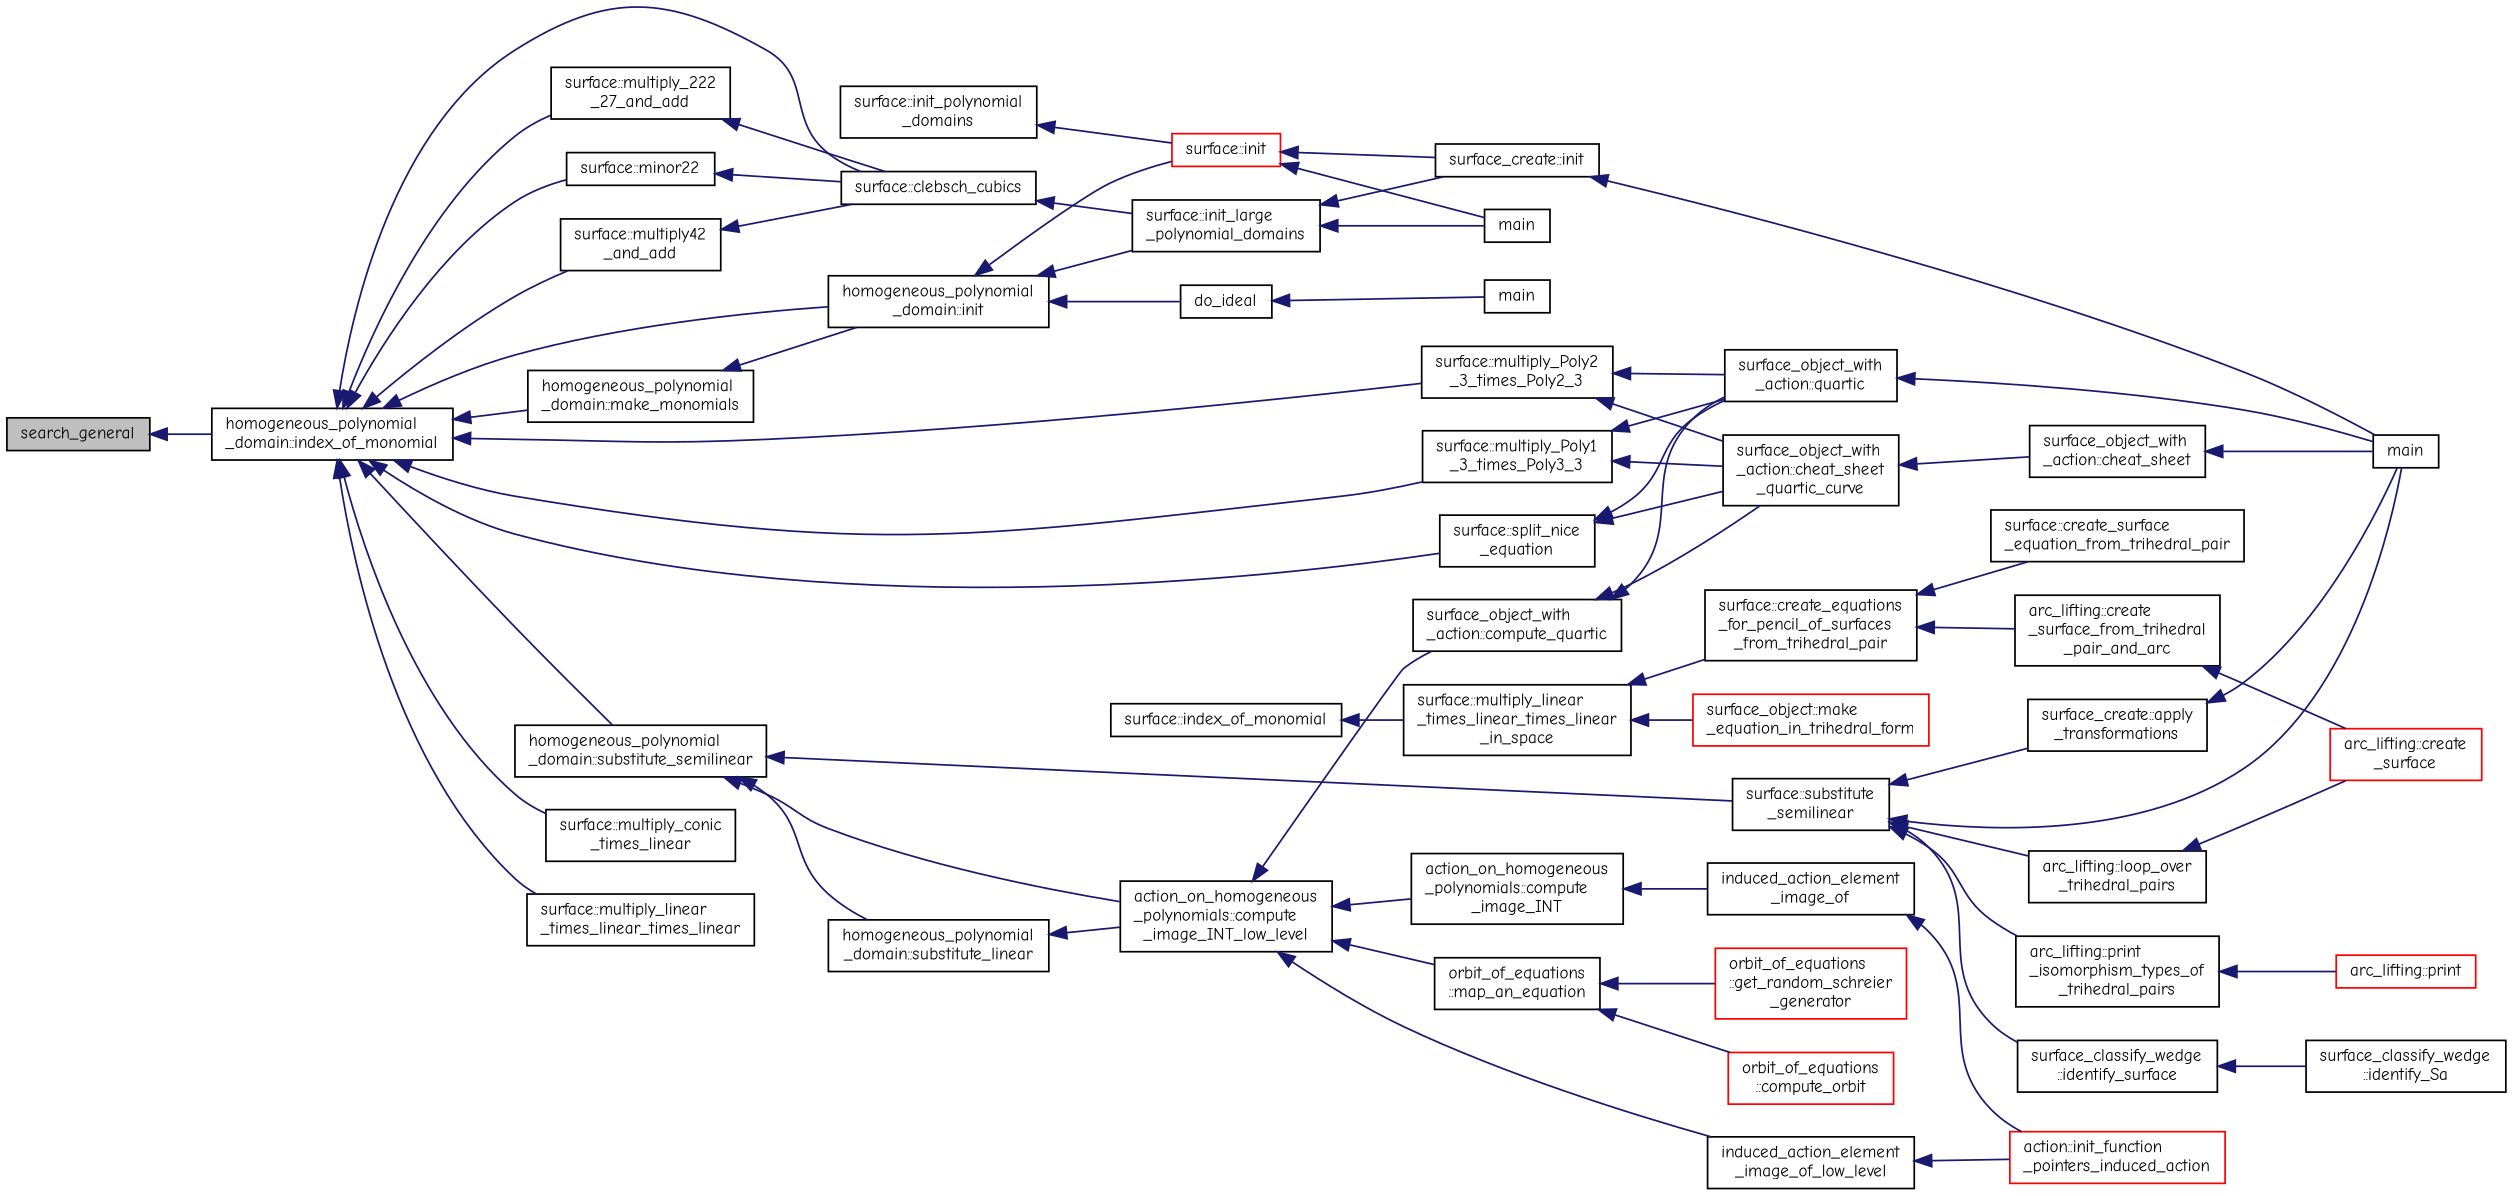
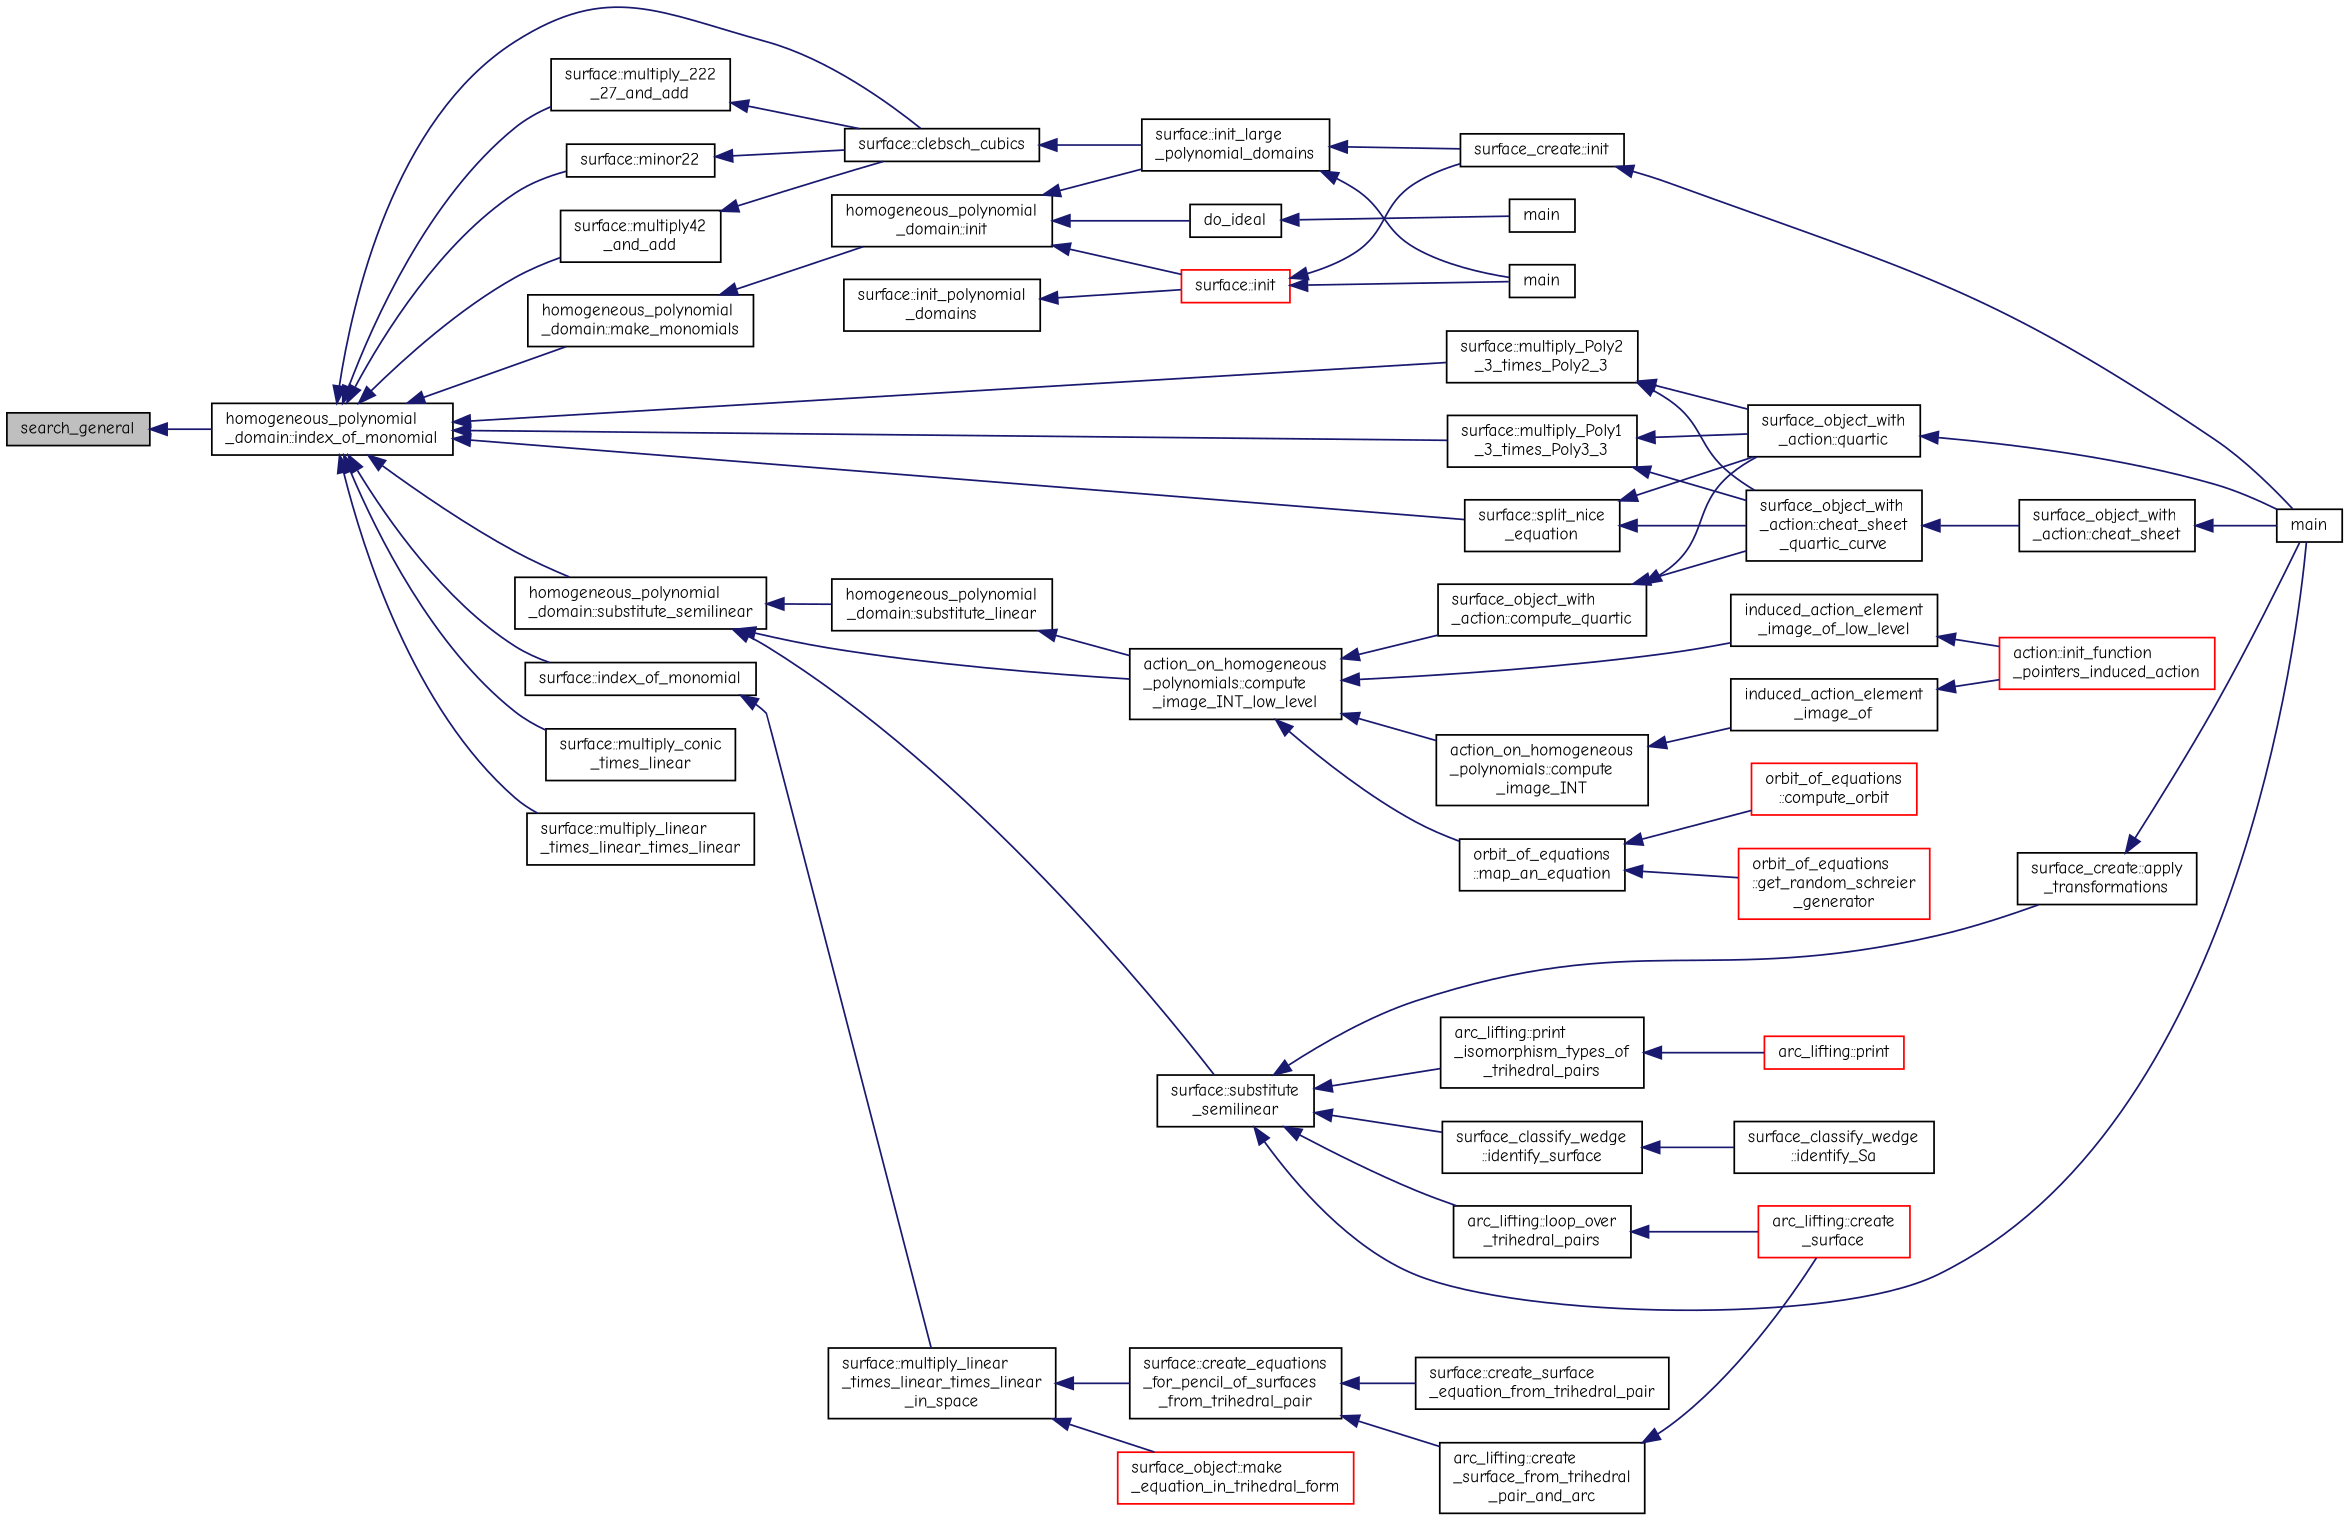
(609, 334) -> (440, 581)
